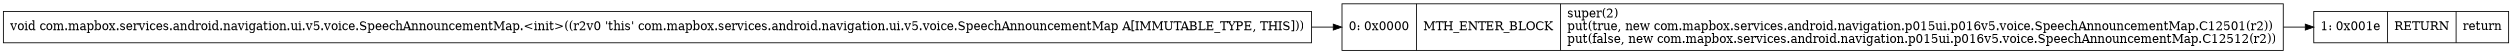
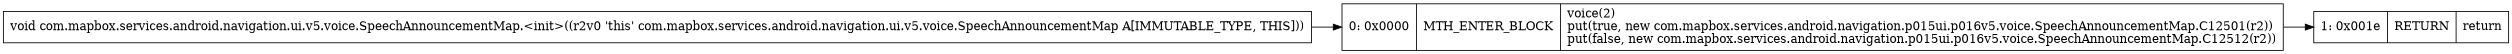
(1593, 14) -> (1592, 14)
